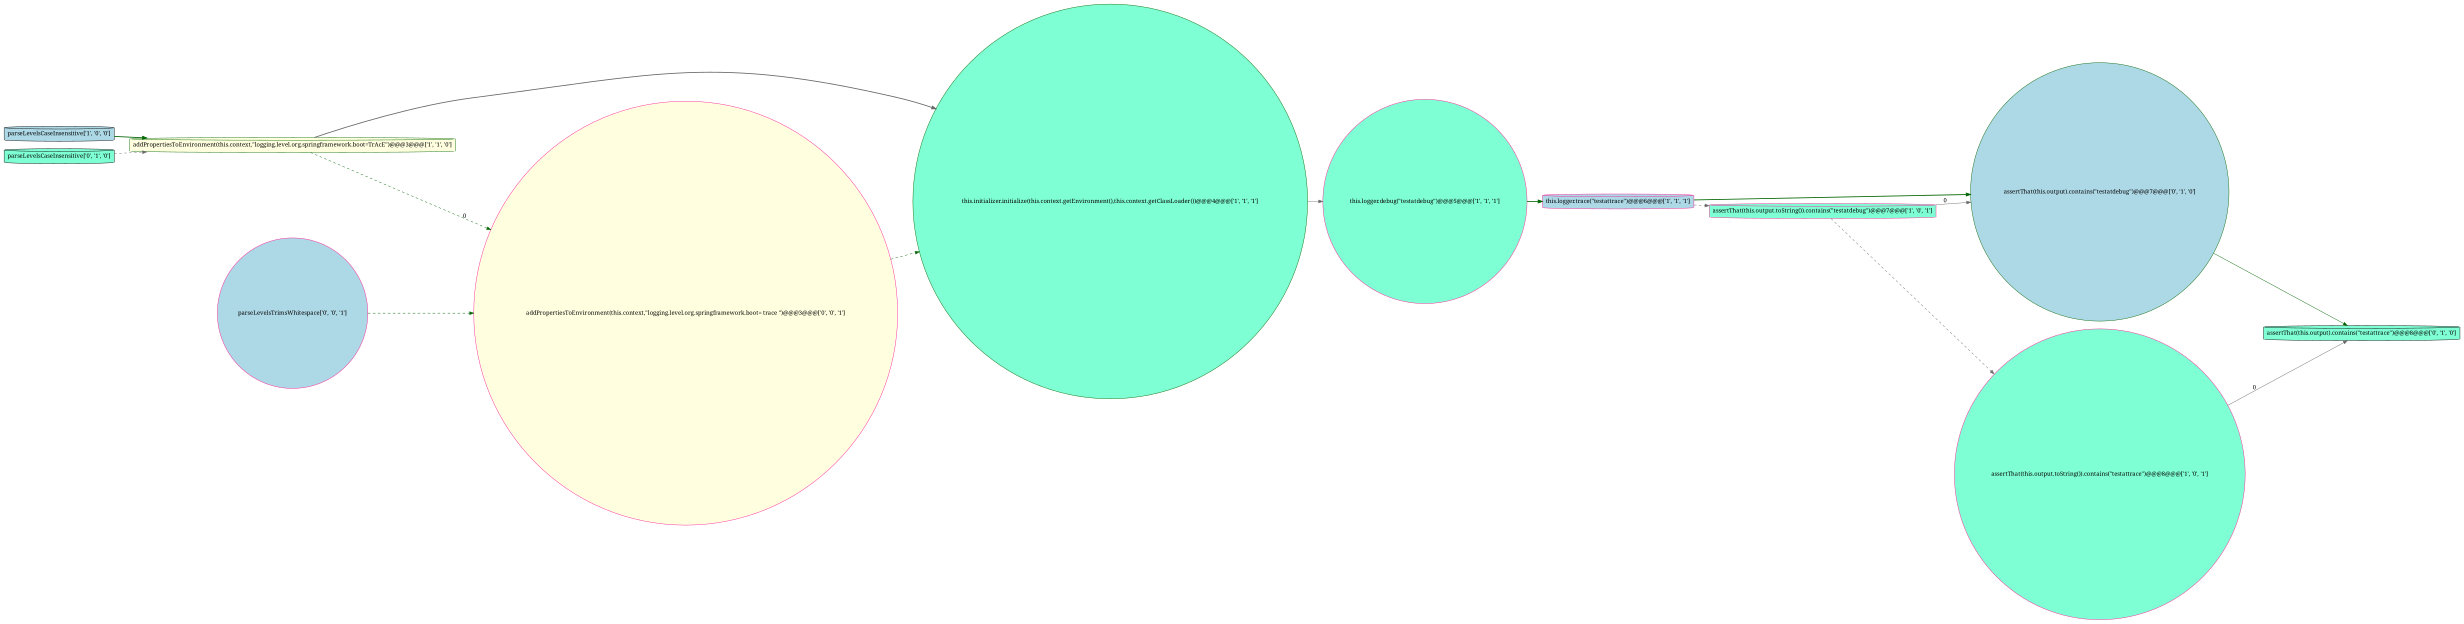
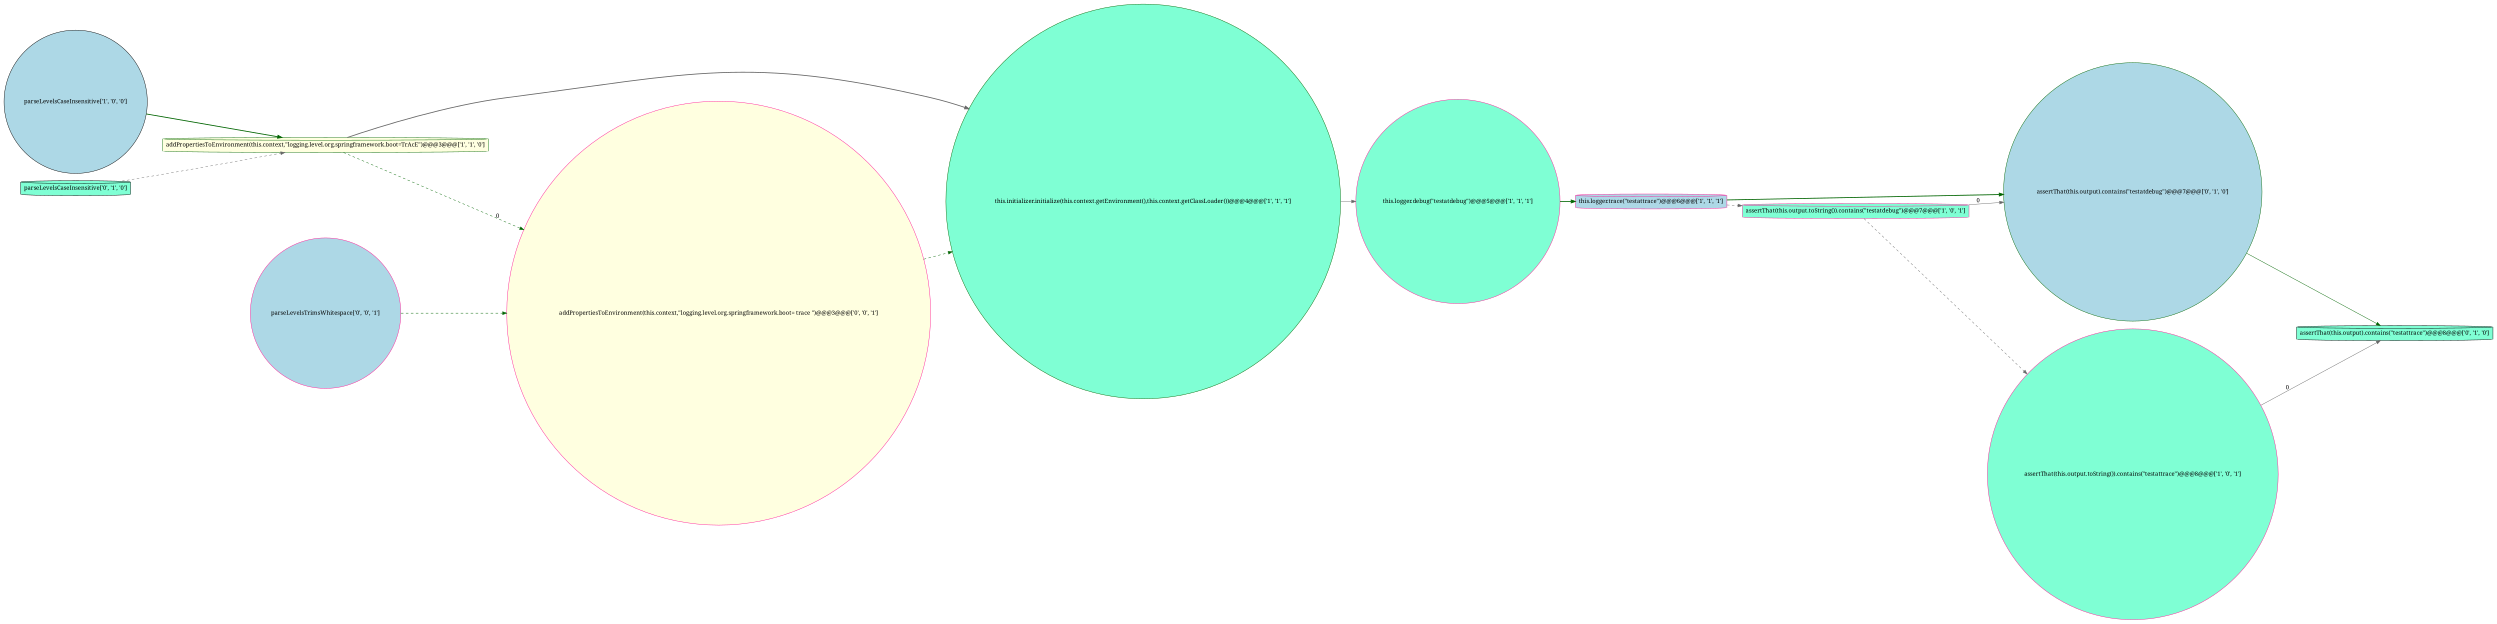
(59, 134) -> (76, 102)
